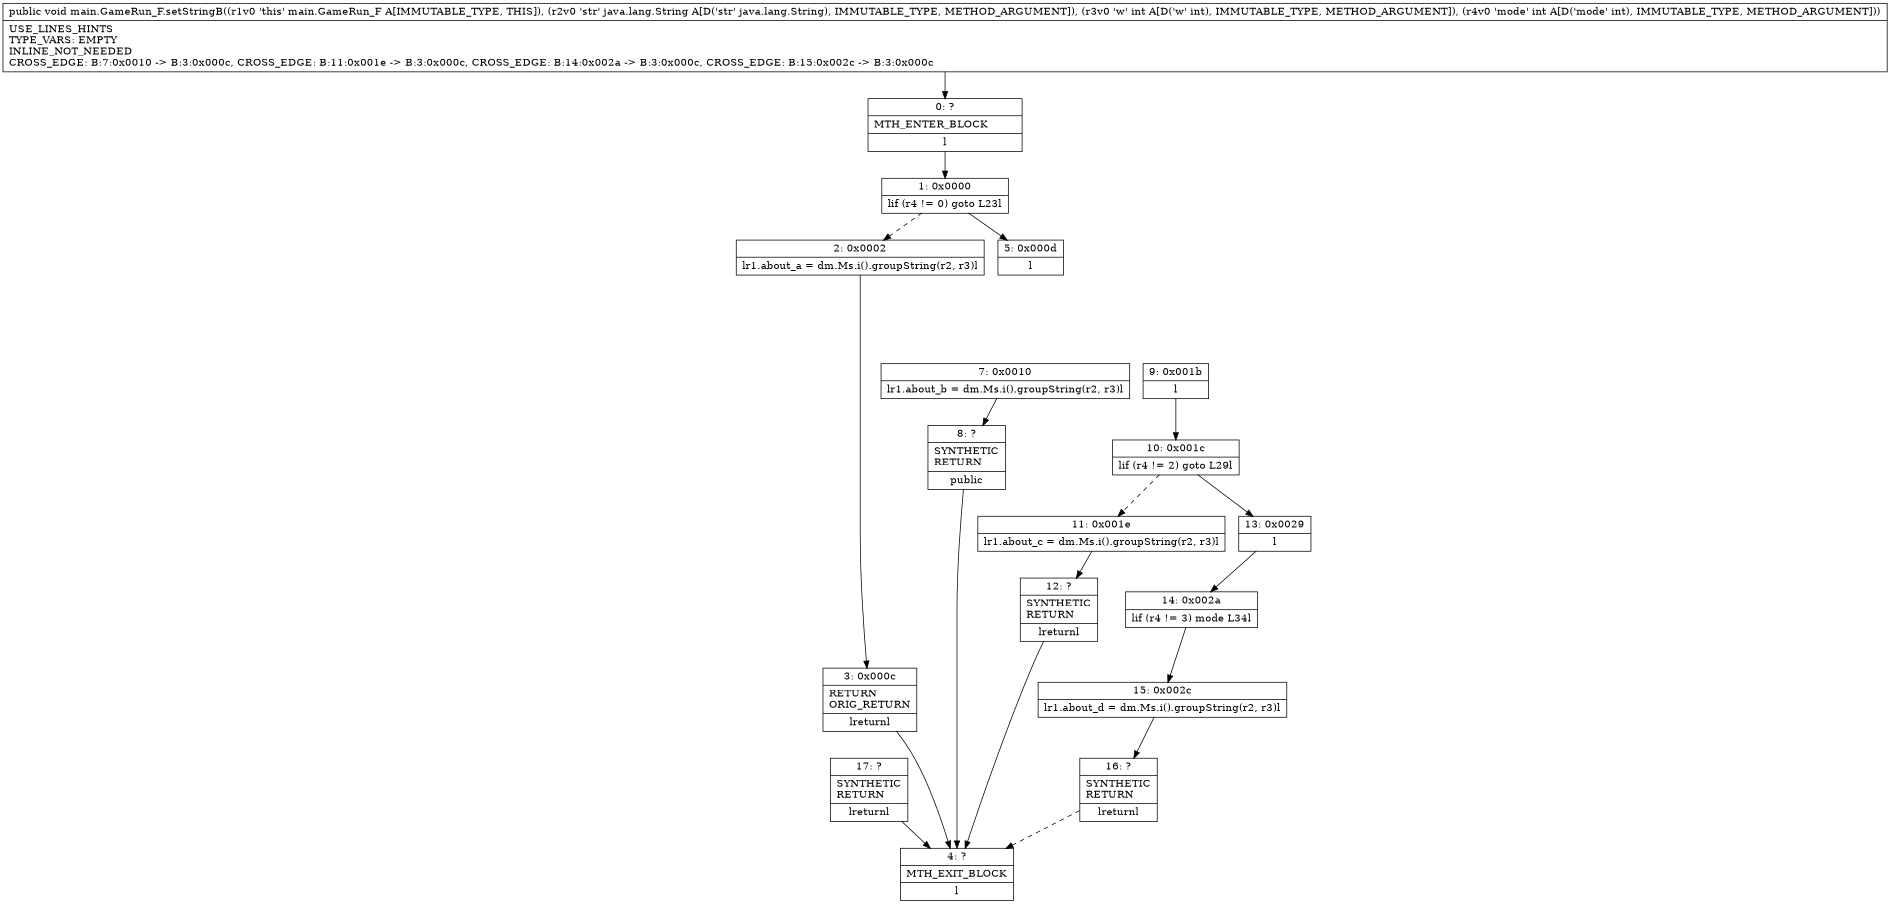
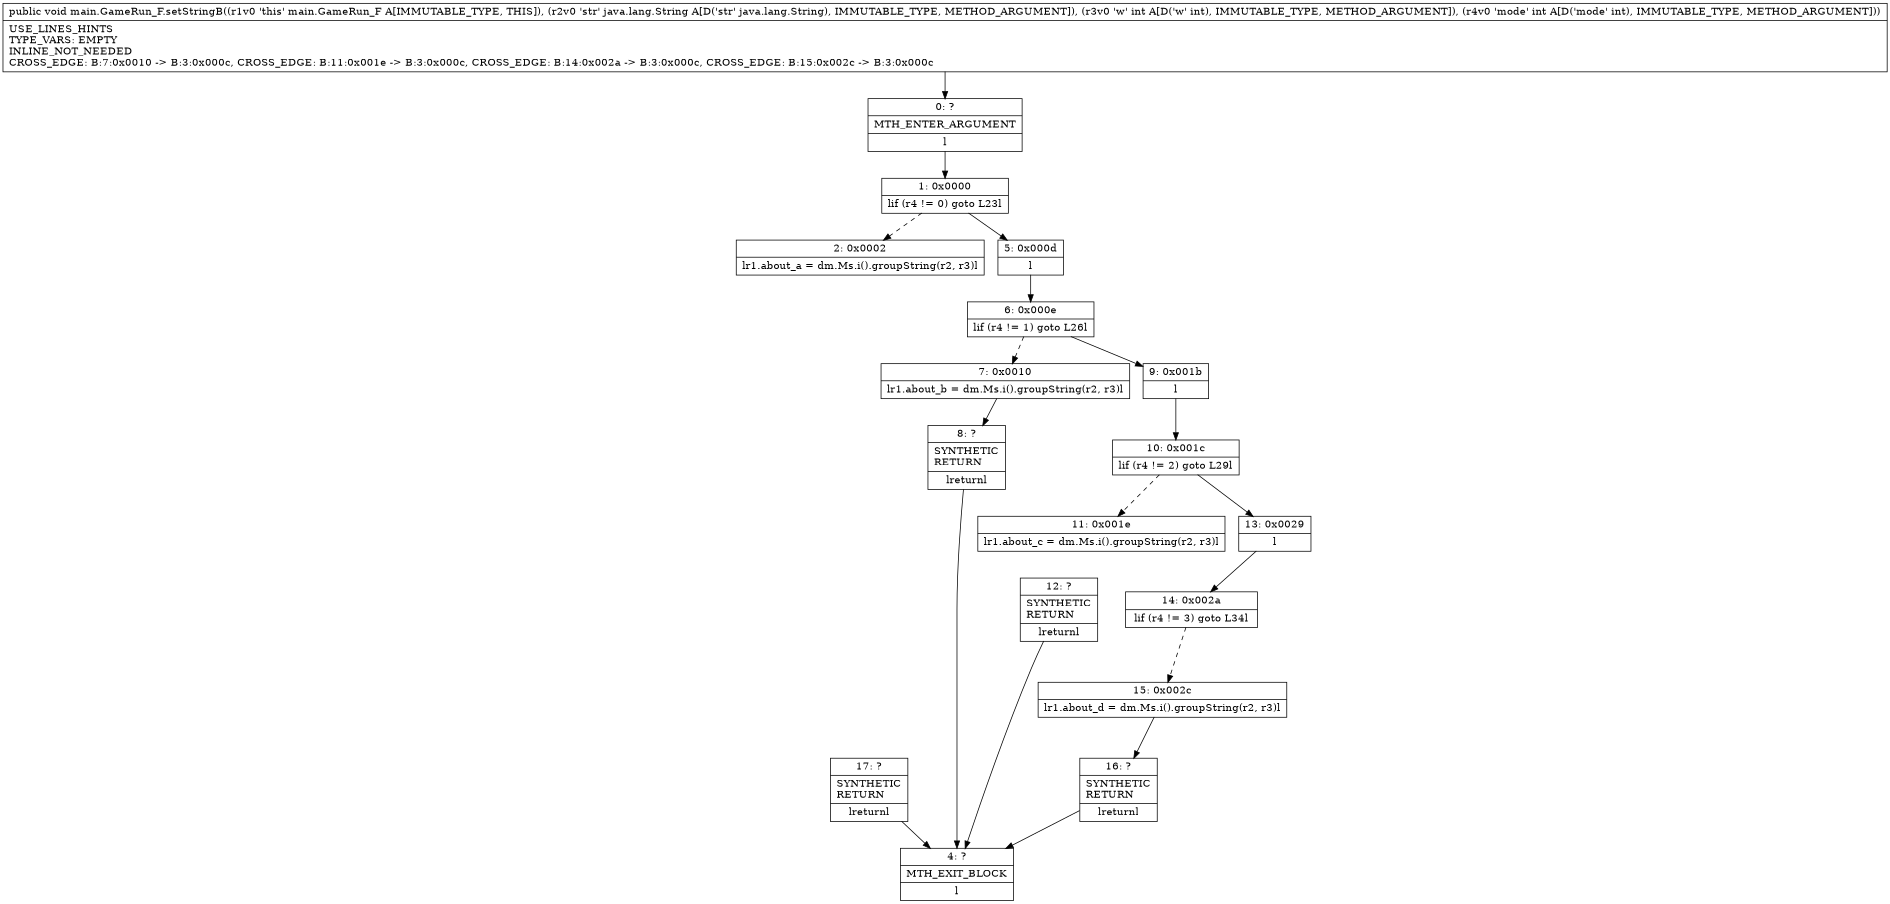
(931, 124) -> (945, 124)
none -> (1031, 319)
(967, 480) -> (967, 480)
(1086, 561) -> none
(1191, 618) -> (1191, 618)
(1178, 651) -> (1178, 651)
(870, 700) -> none
(1046, 828) -> (1046, 828)
